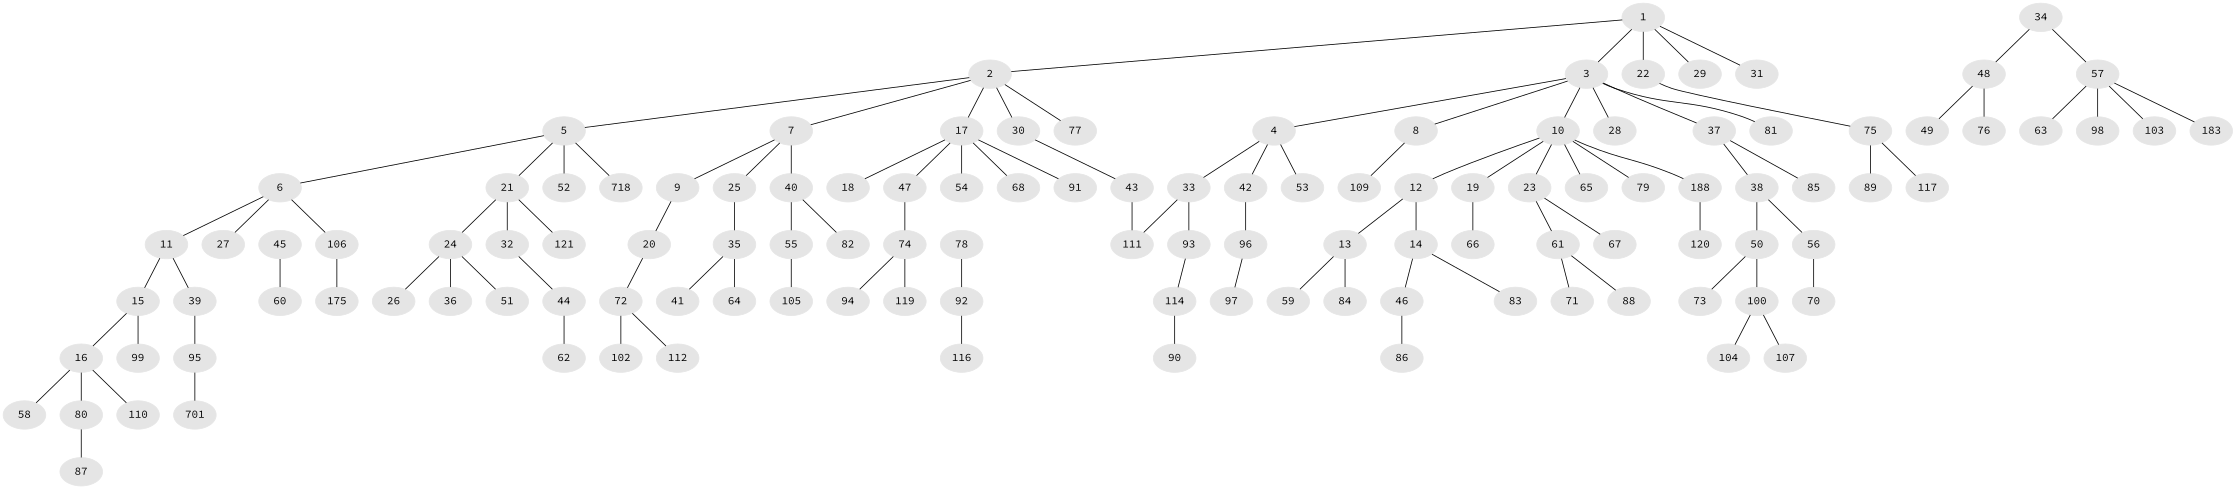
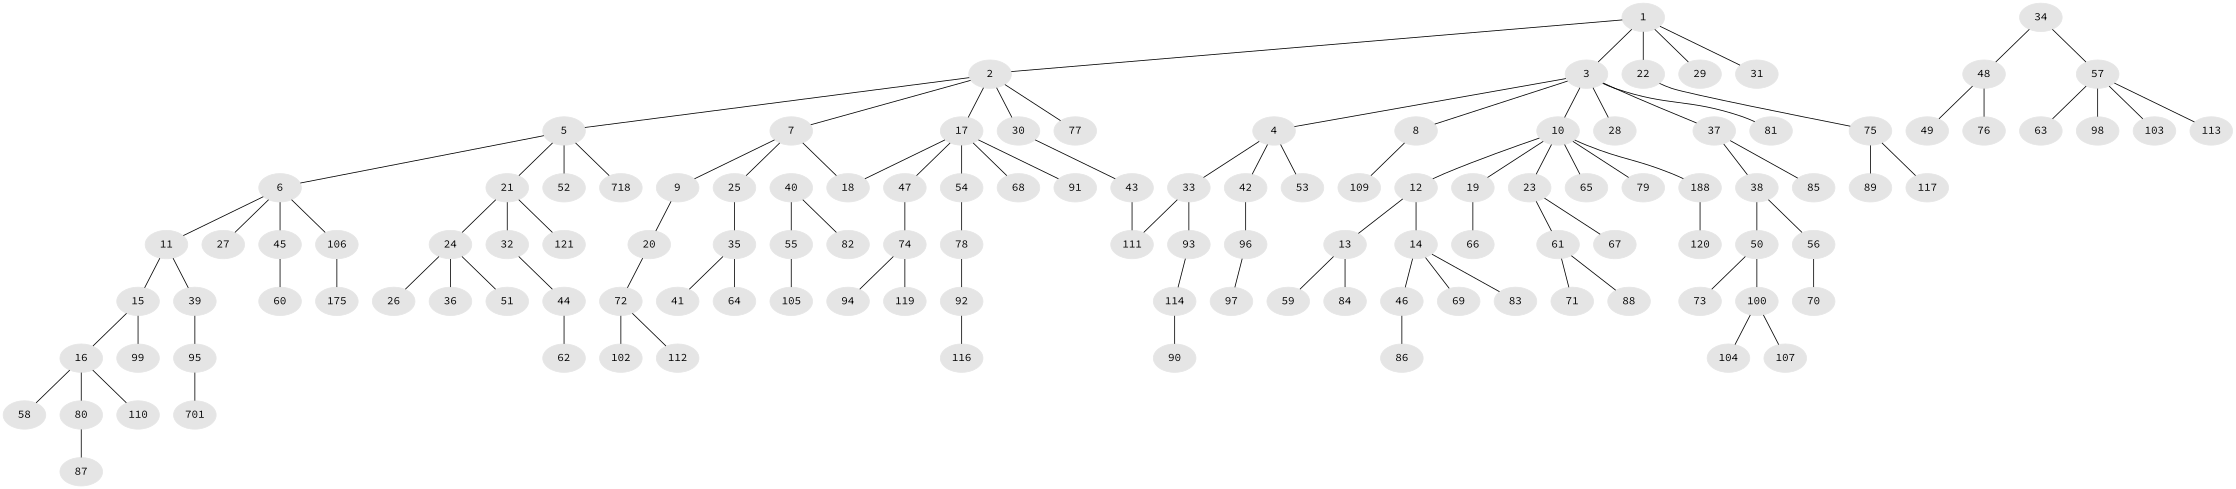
(2211, 131) -> (2211, 131)
(791, 159) -> (820, 159)
none -> (280, 216)
none -> (962, 216)
none -> (1459, 301)
